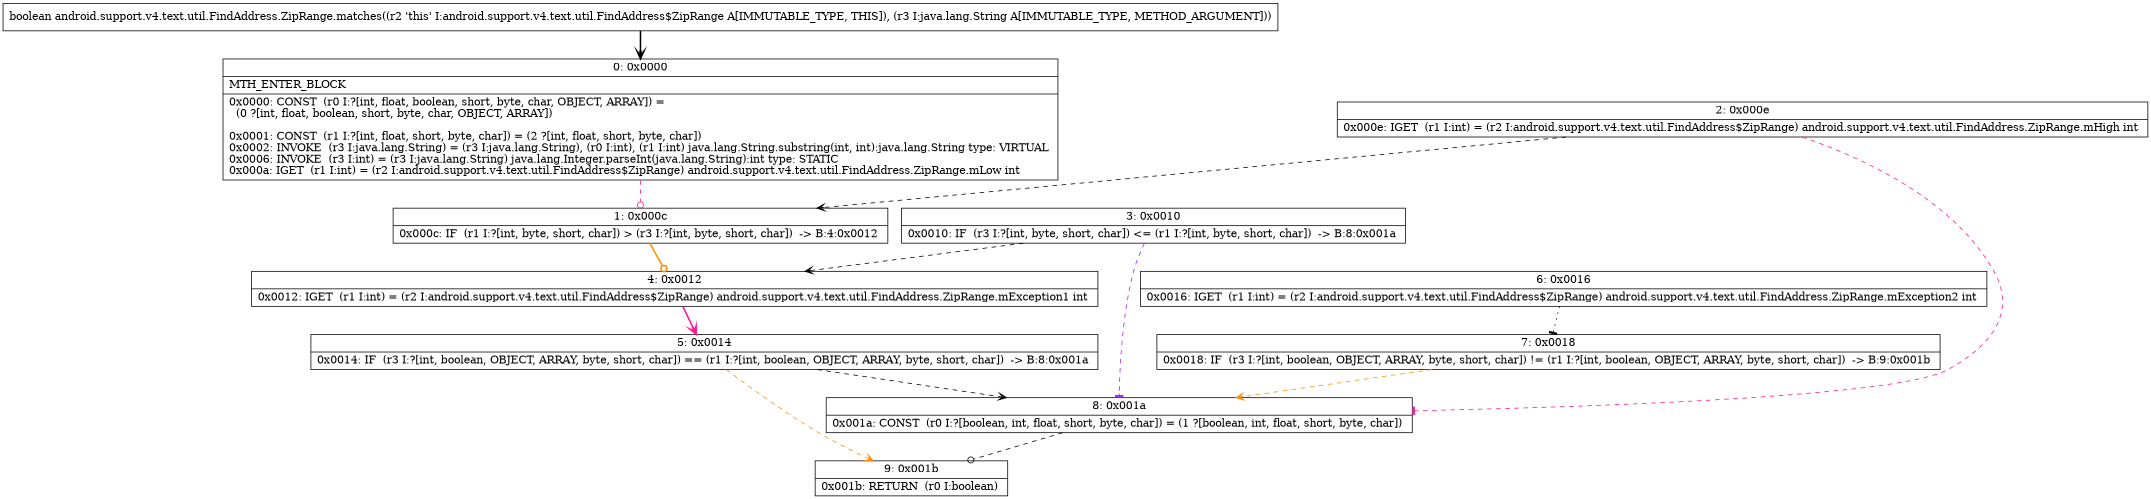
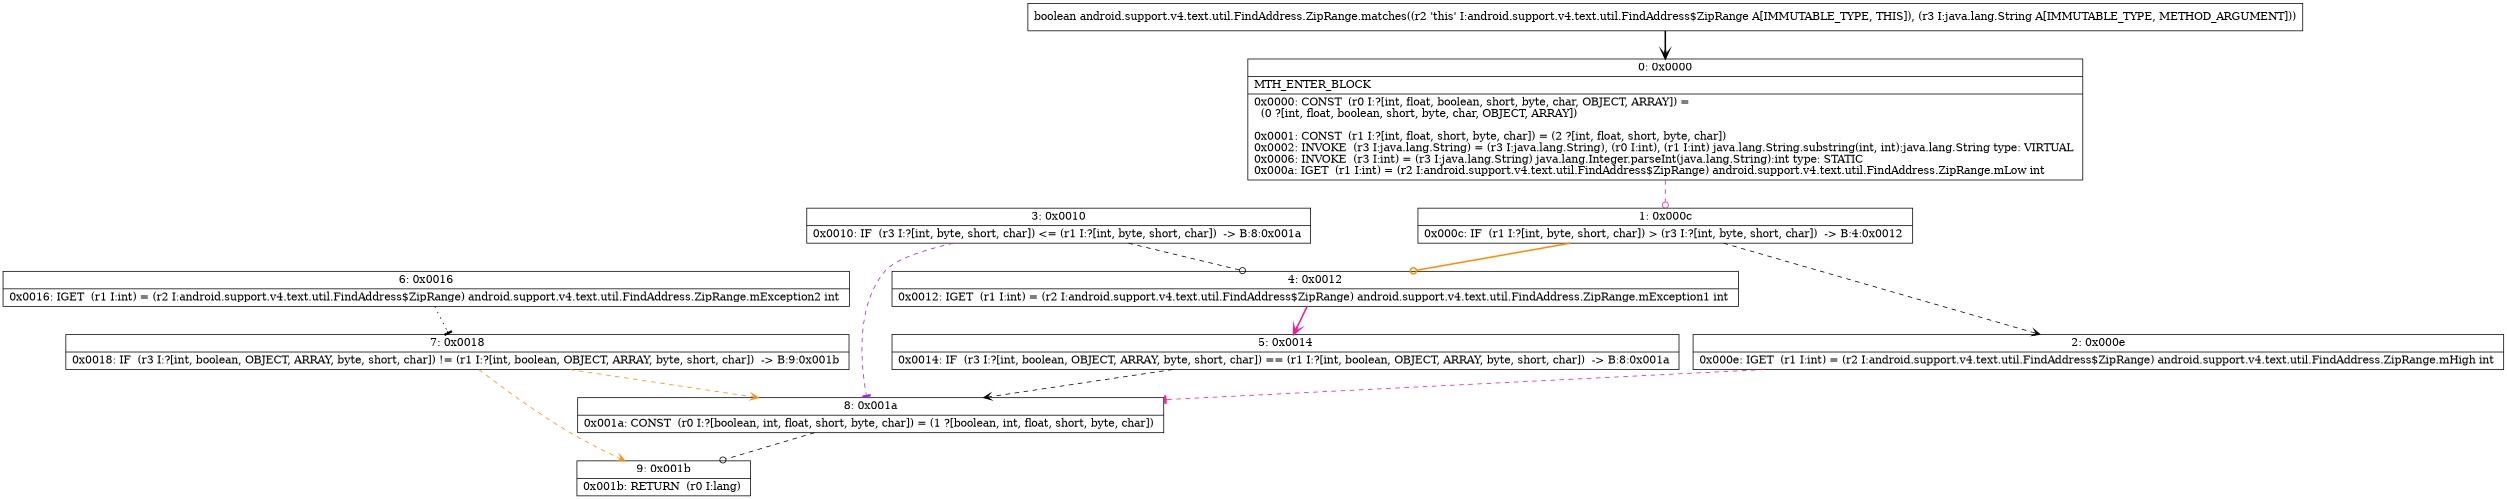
(1195, 172) -> (1878, 288)
(918, 257) -> (1184, 257)
(794, 417) -> (546, 418)
(911, 487) -> (664, 487)
